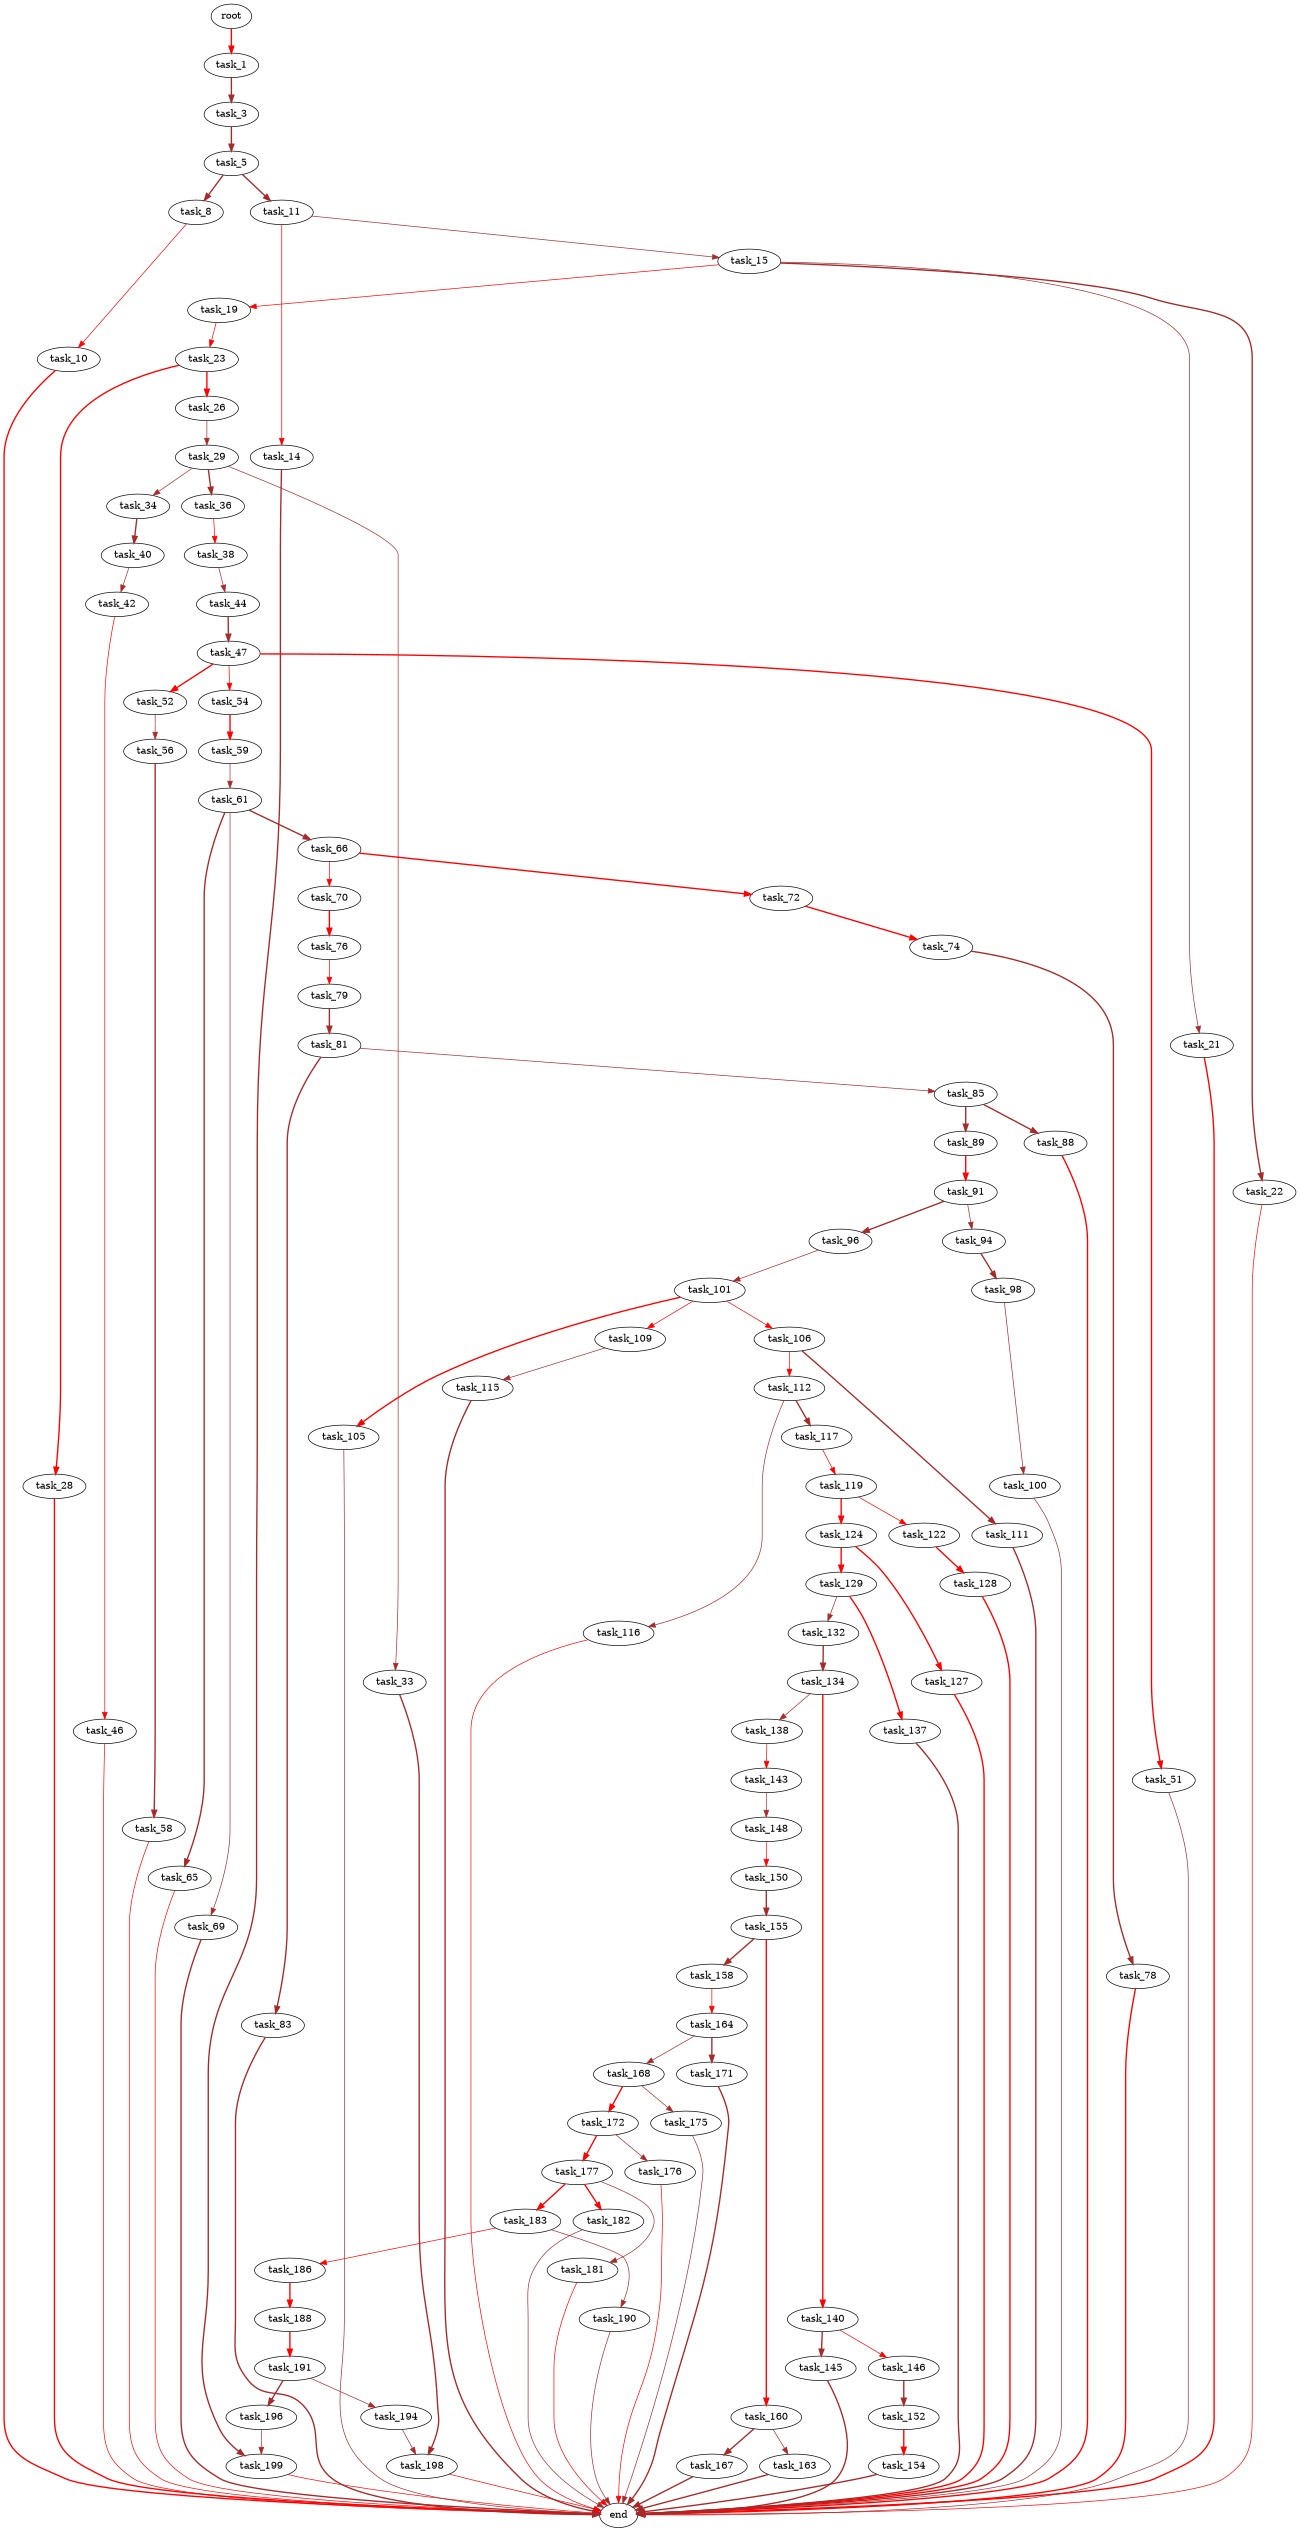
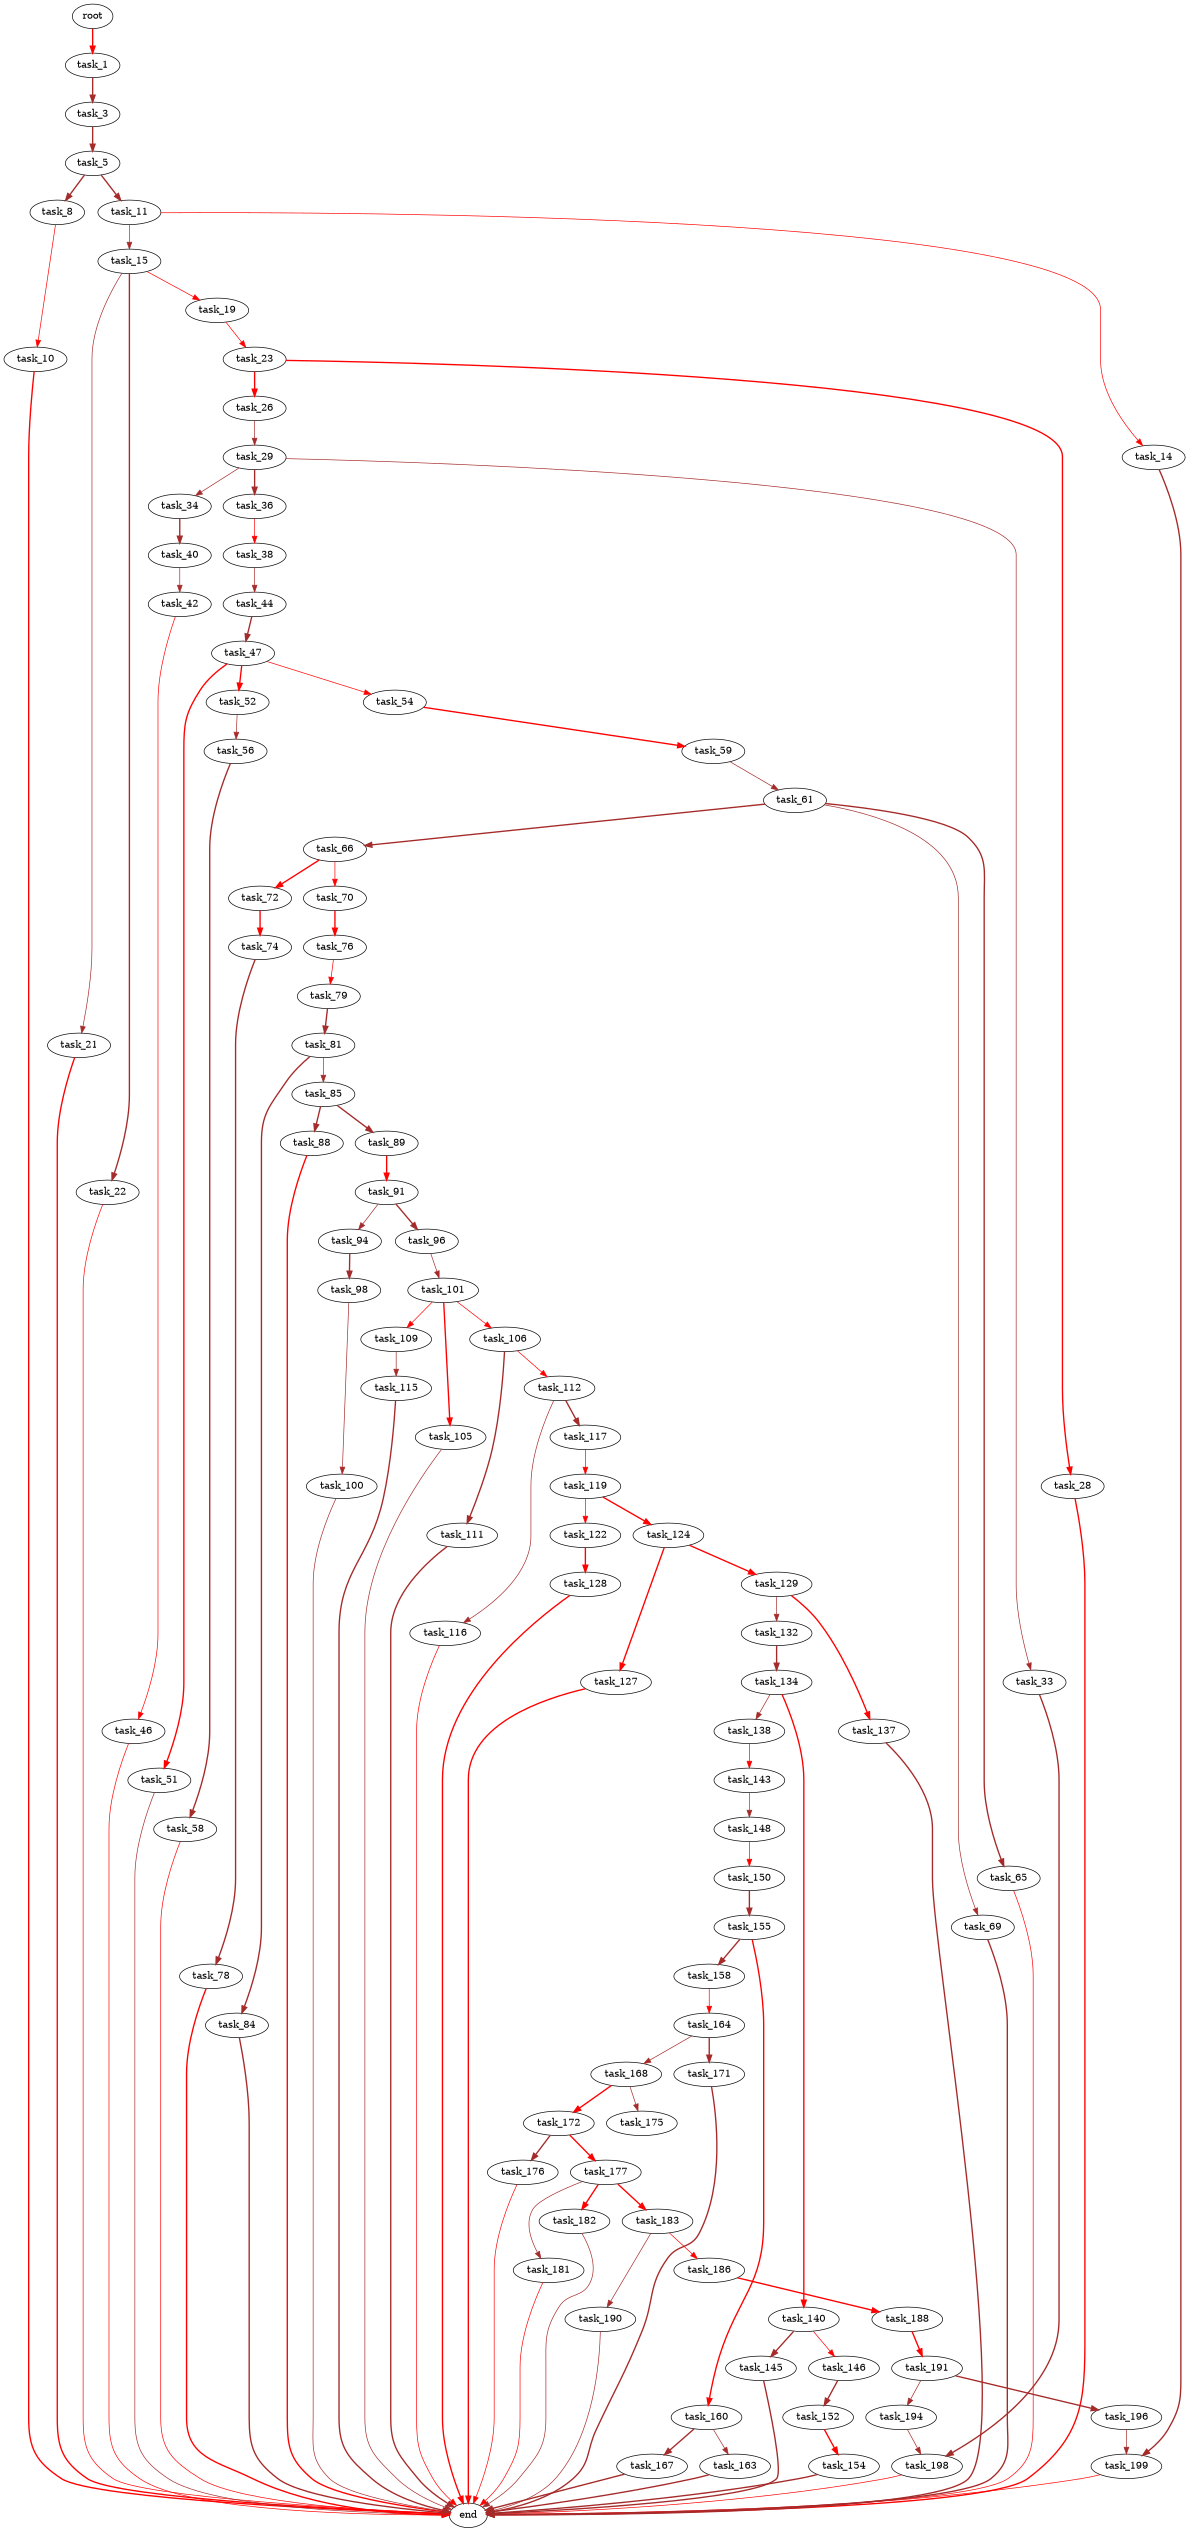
(273, 2025) -> (237, 2025)
(629, 2146) -> (543, 2145)
(677, 2318) -> none
